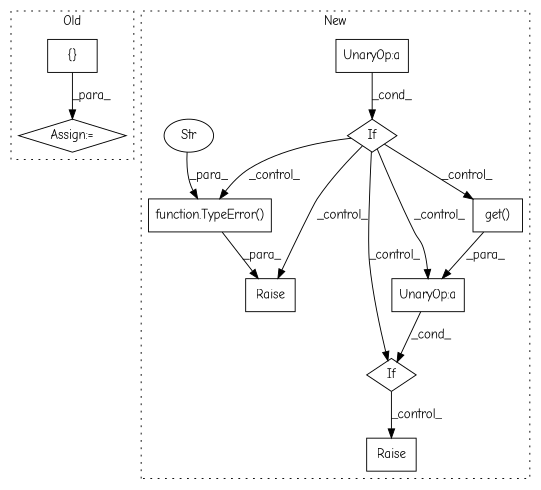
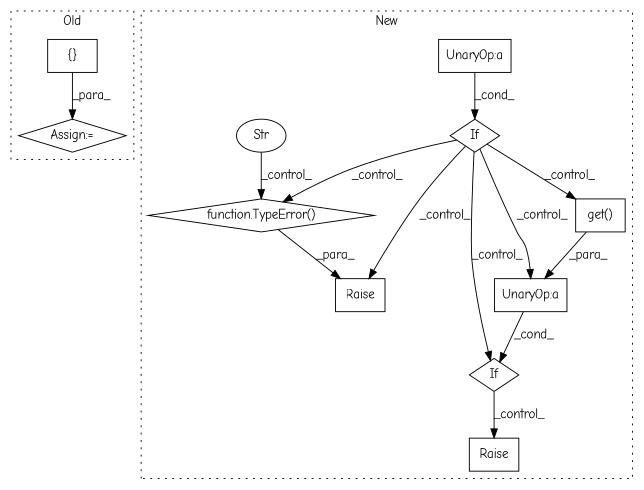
(209, 176) -> (286, 176)
(210, 215) -> (261, 215)
